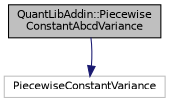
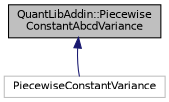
(92, 52) -> (78, 62)
